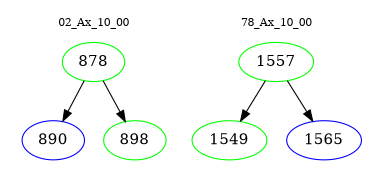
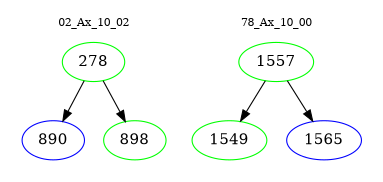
(94, 23) -> (94, 23)
(94, 62) -> (94, 62)
